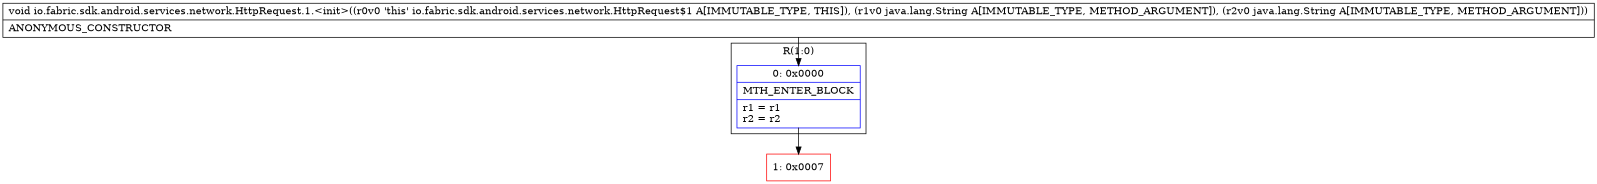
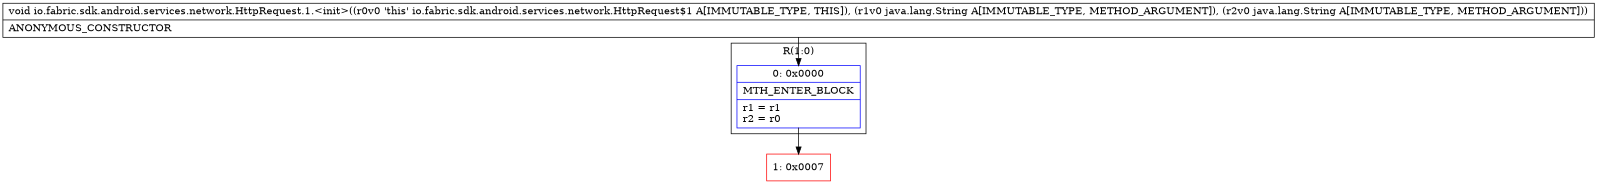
(762, 119) -> (762, 119)
